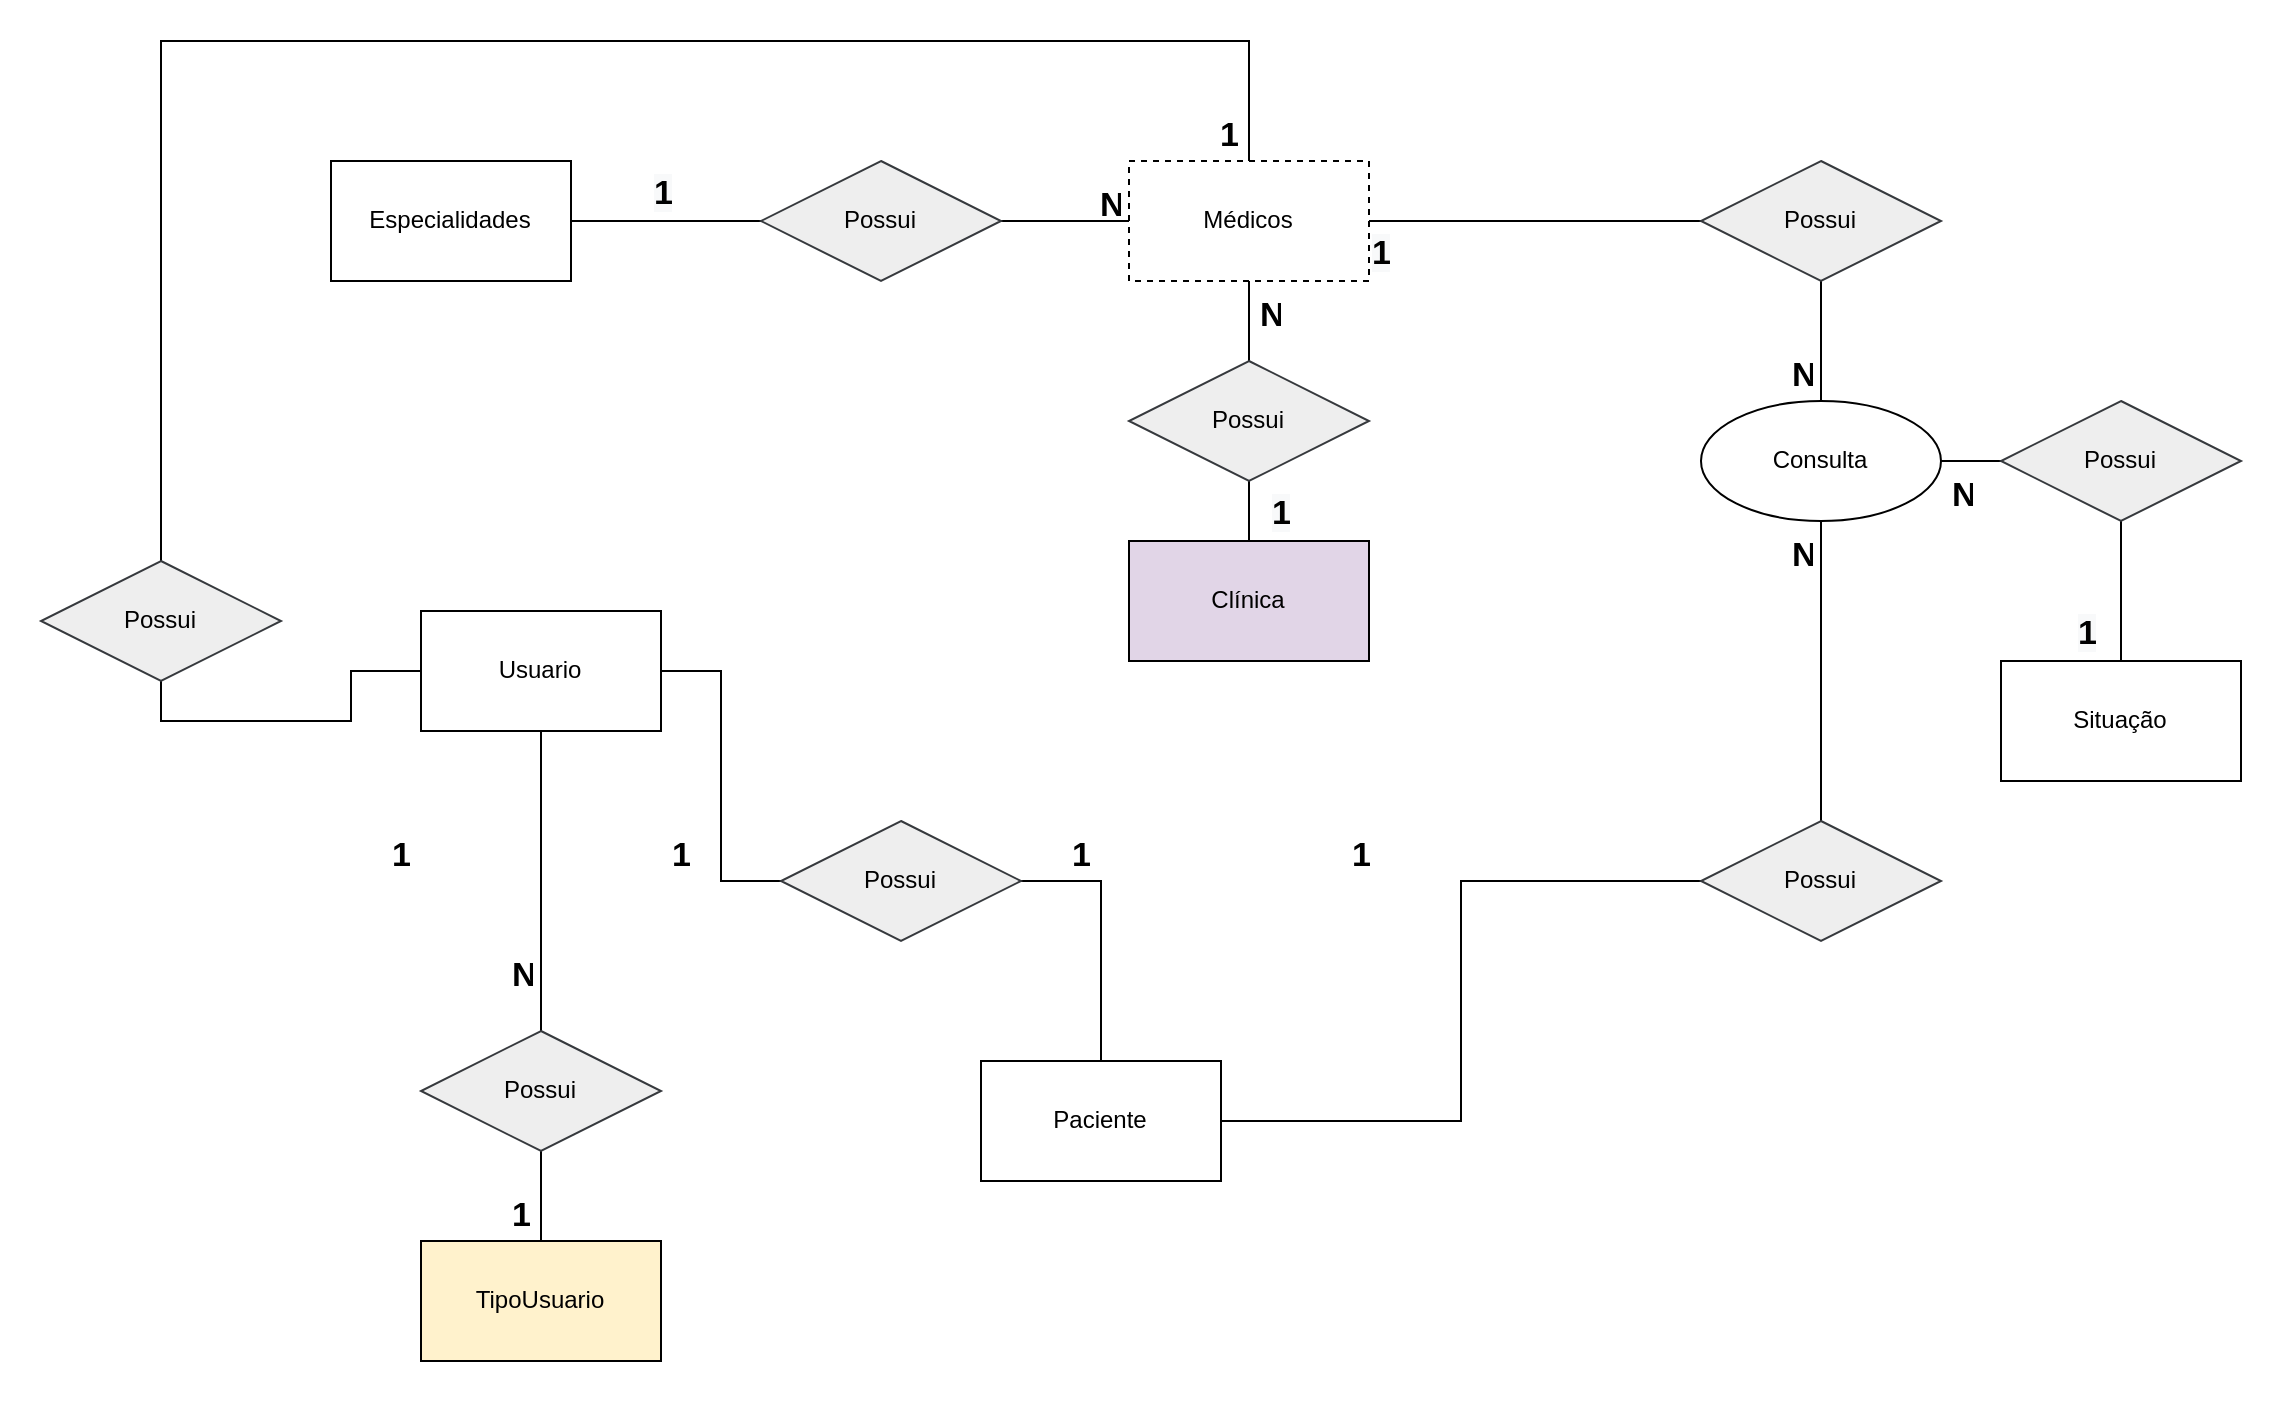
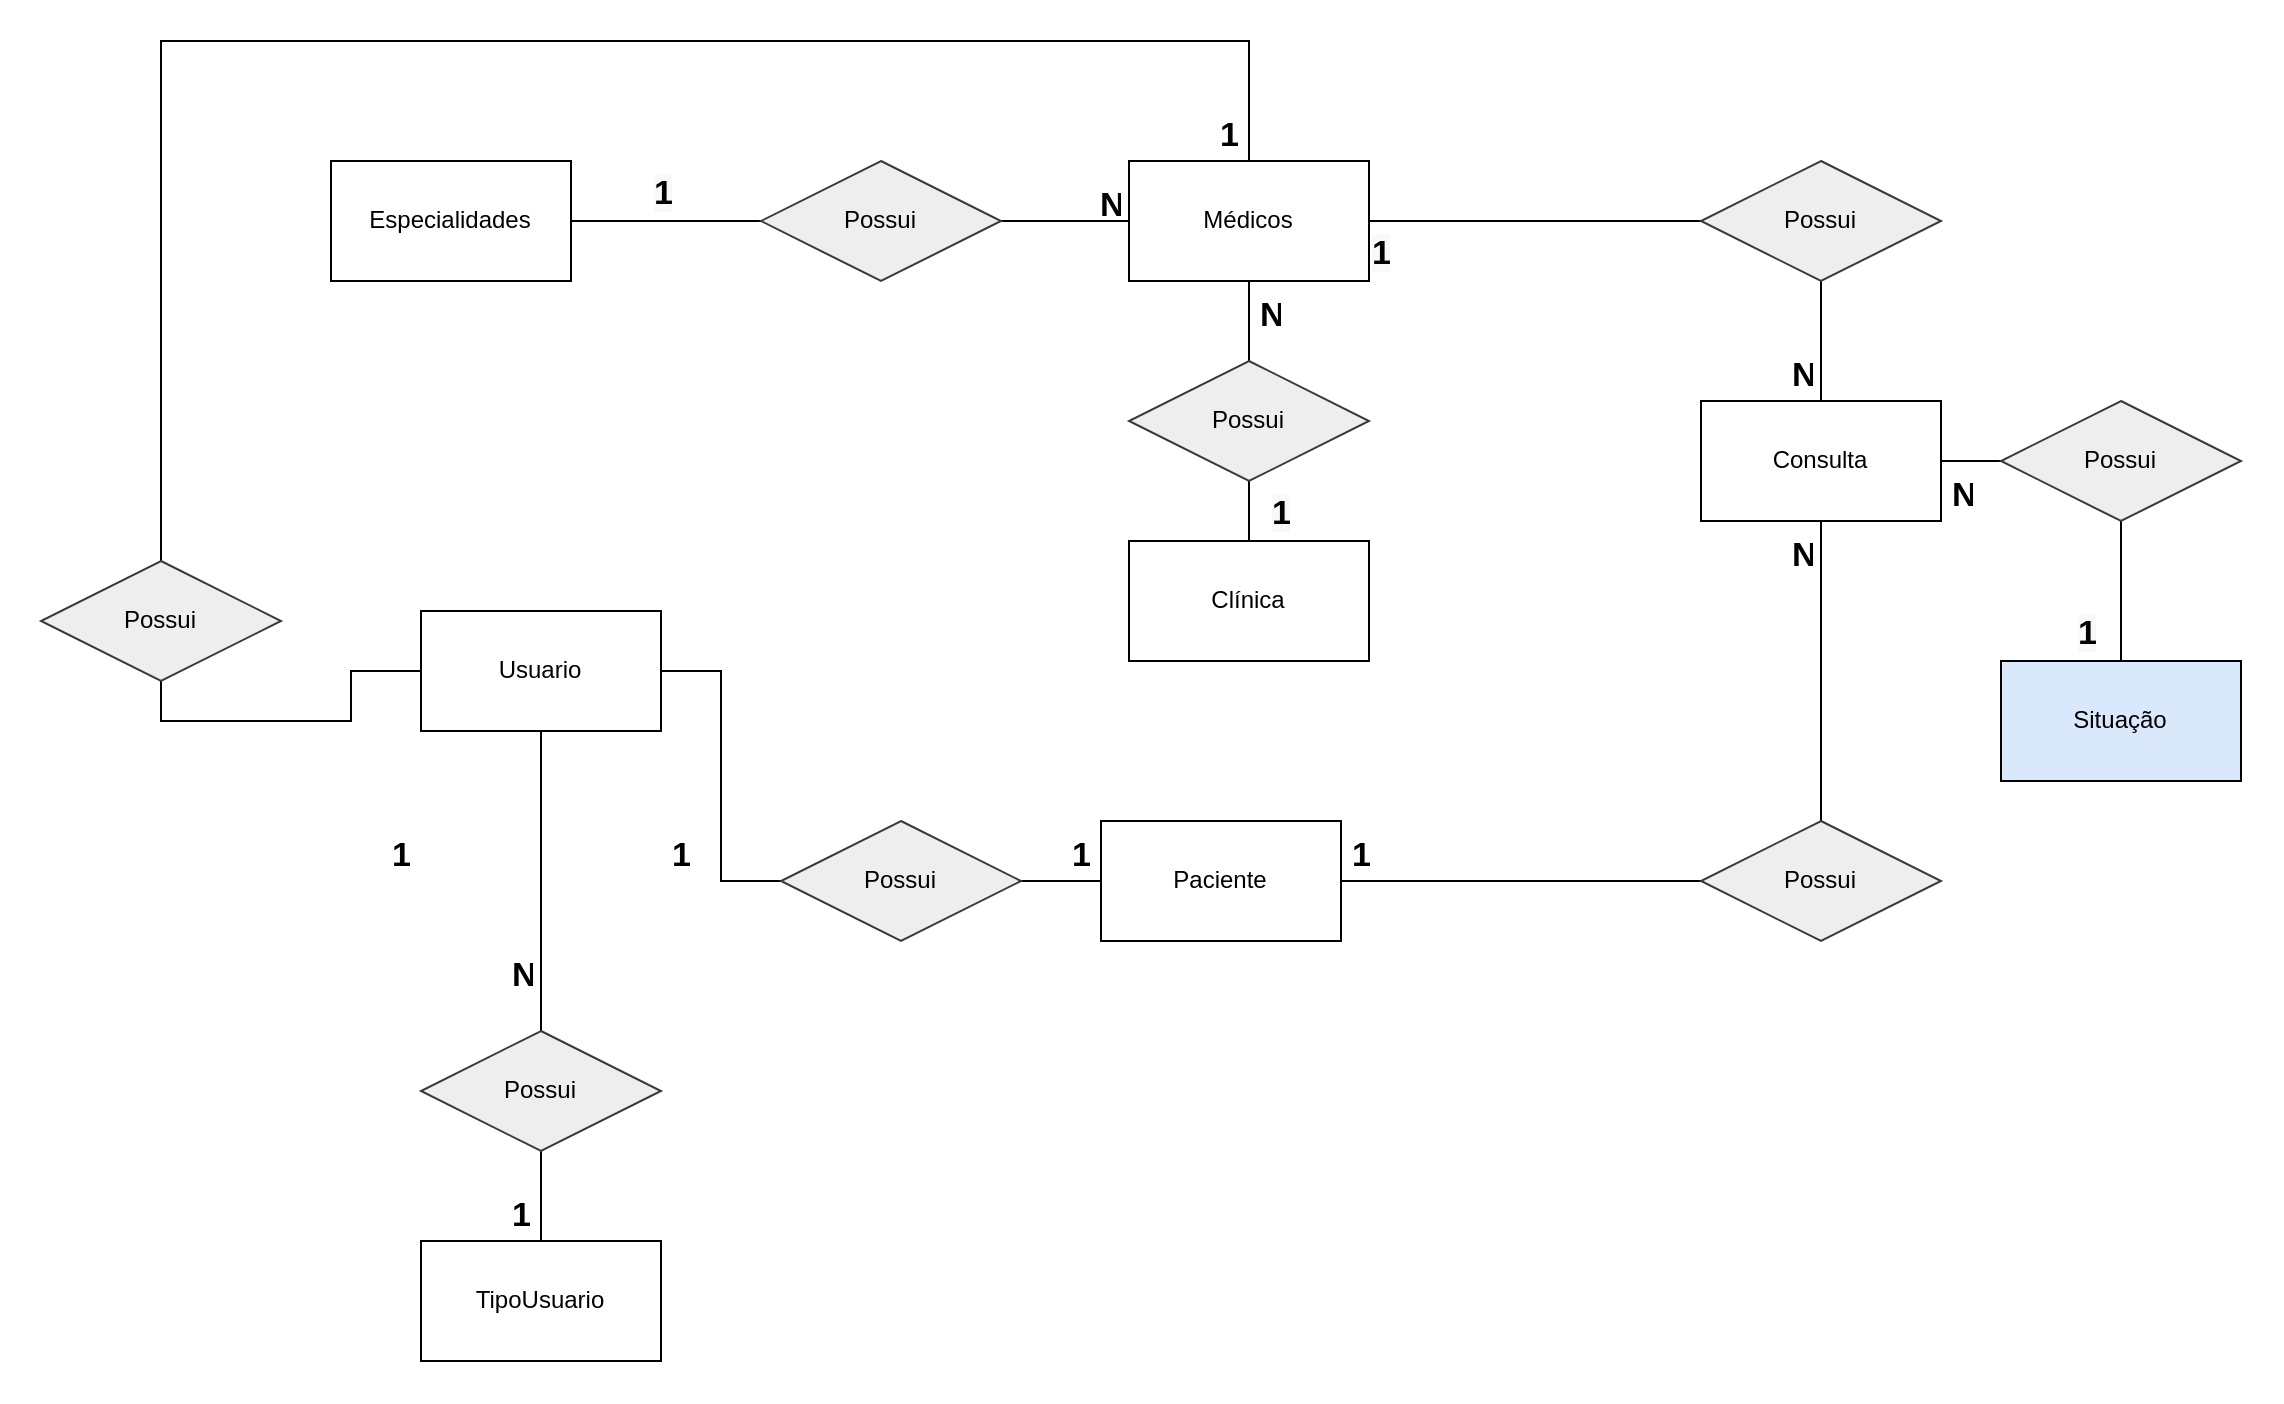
(1249, 221) -> (1249, 221)
(1821, 461) -> (1821, 461)
(1249, 601) -> (1249, 601)
(2121, 721) -> (2121, 721)
(1101, 1121) -> (1221, 881)
(541, 1301) -> (541, 1301)
